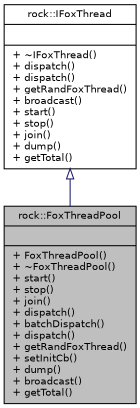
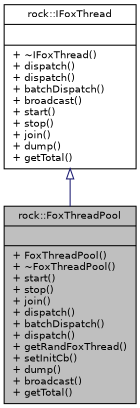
(70, 89) -> (59, 89)
